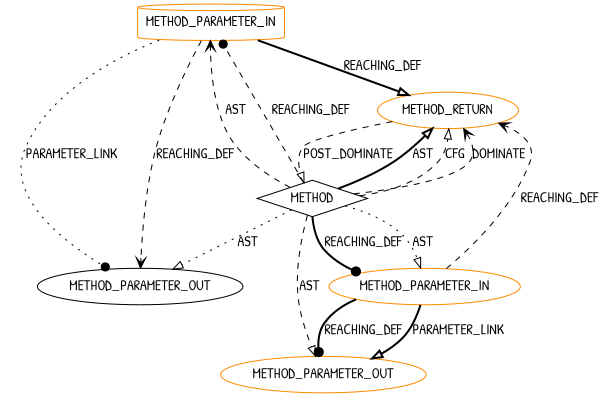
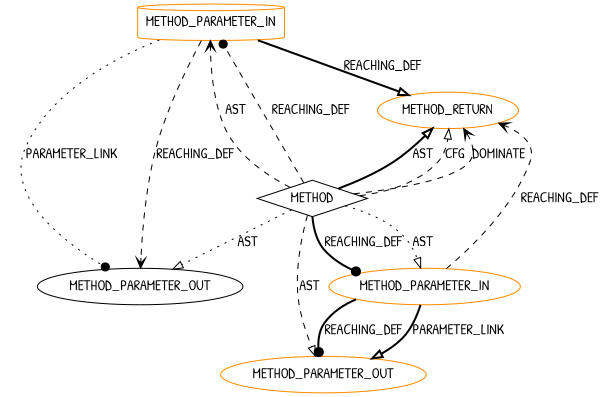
(334, 135) -> none
